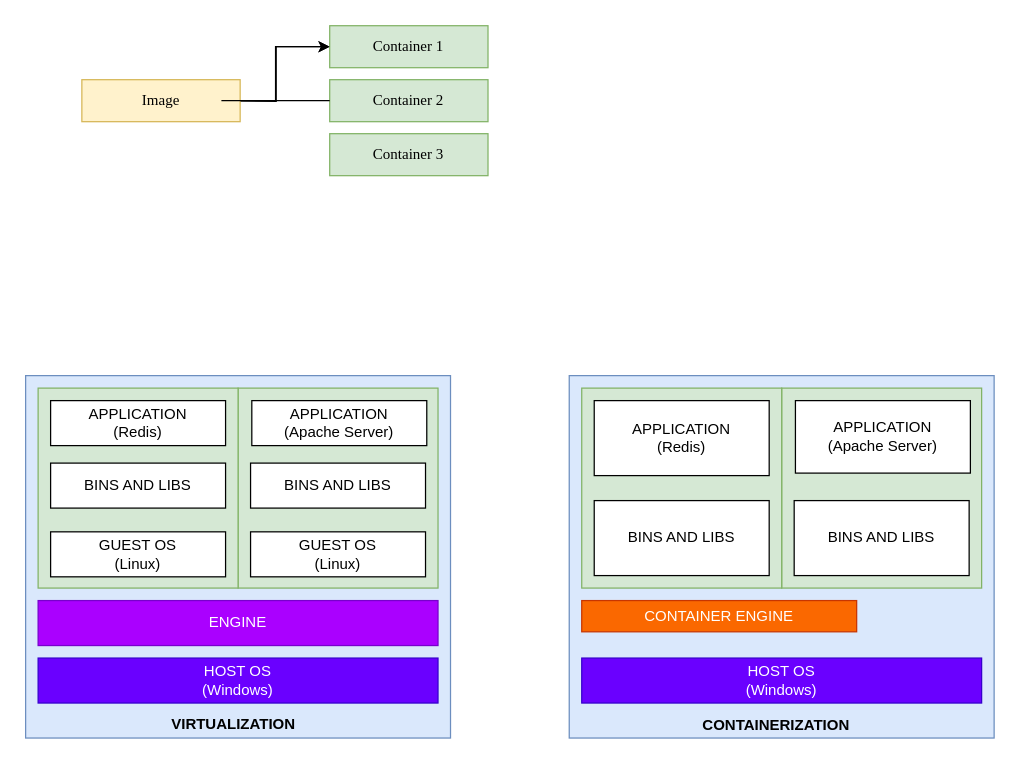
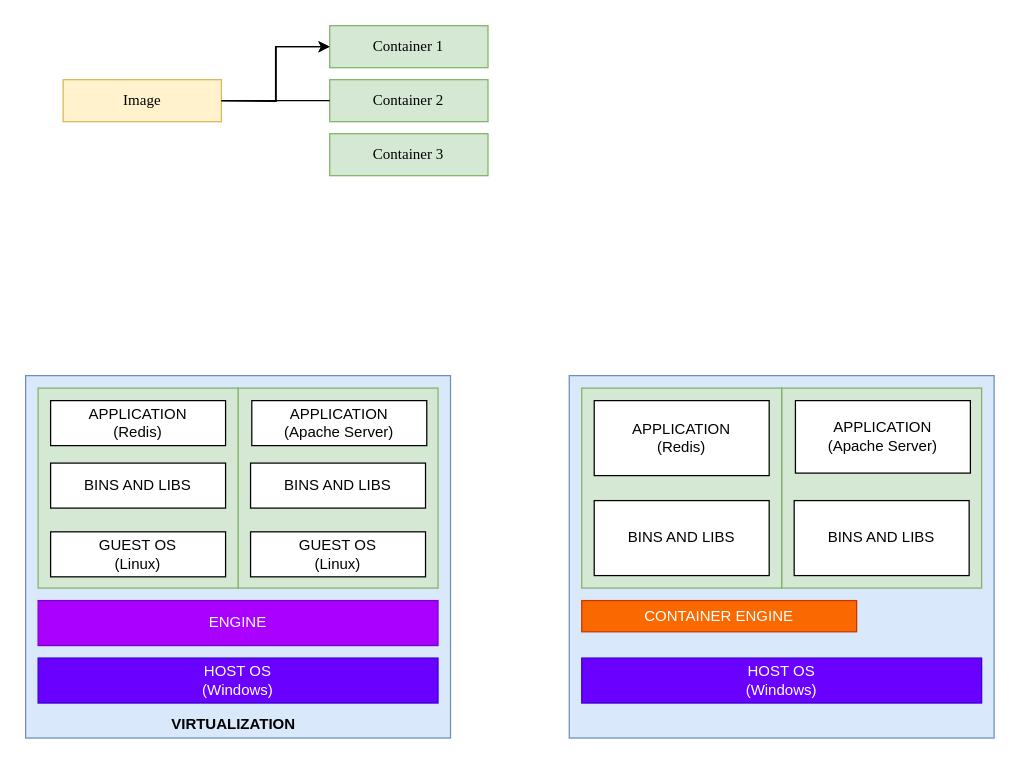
(161, 101) -> (142, 101)
(782, 726) -> none
